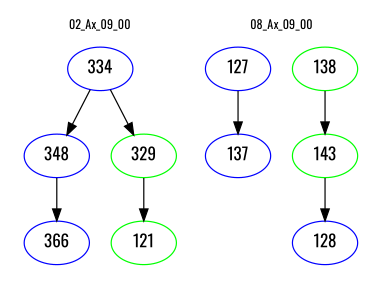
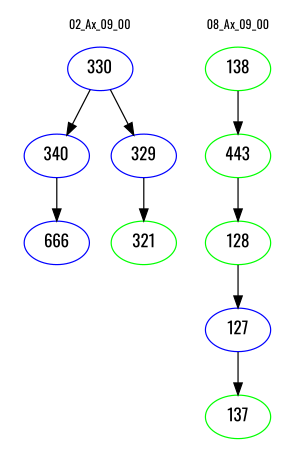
(100, 69) -> (100, 69)
(57, 156) -> (57, 156)
(144, 156) -> (144, 156)
(238, 156) -> (238, 417)
(325, 156) -> (238, 156)
(57, 243) -> (57, 243)
(144, 243) -> (144, 243)
(325, 243) -> (238, 243)
none -> (238, 280)
